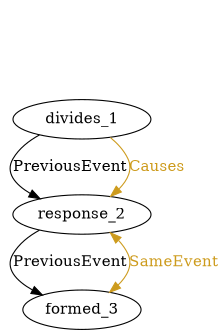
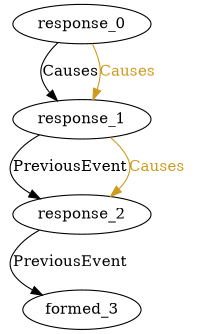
none -> (82, 24)
(82, 119) -> (82, 119)
(130, 263) -> none
